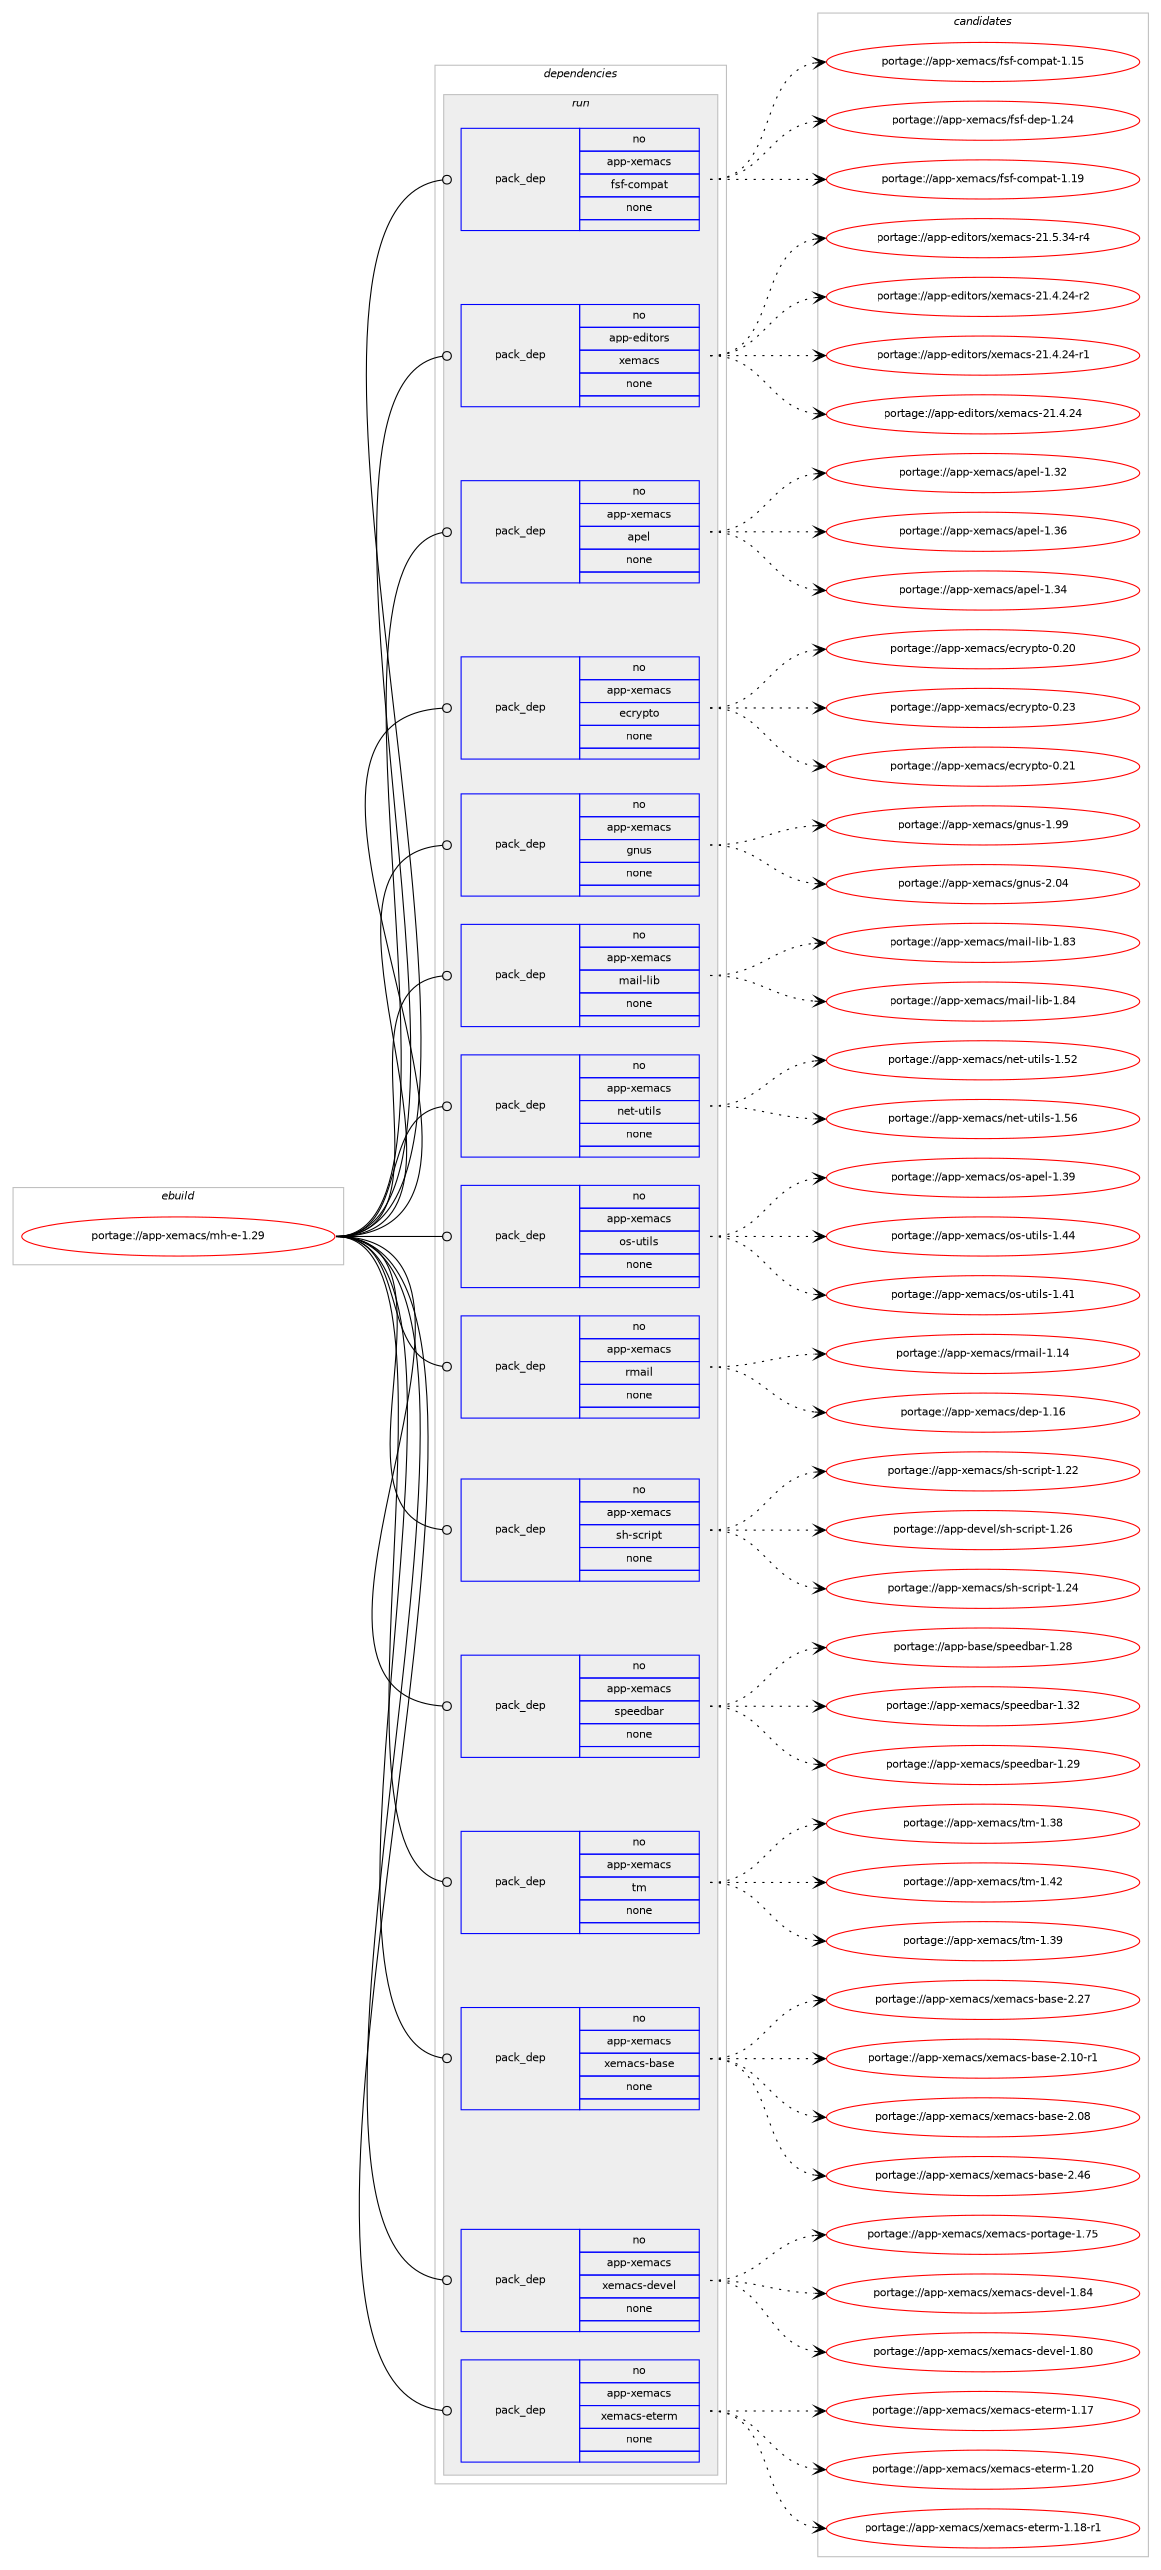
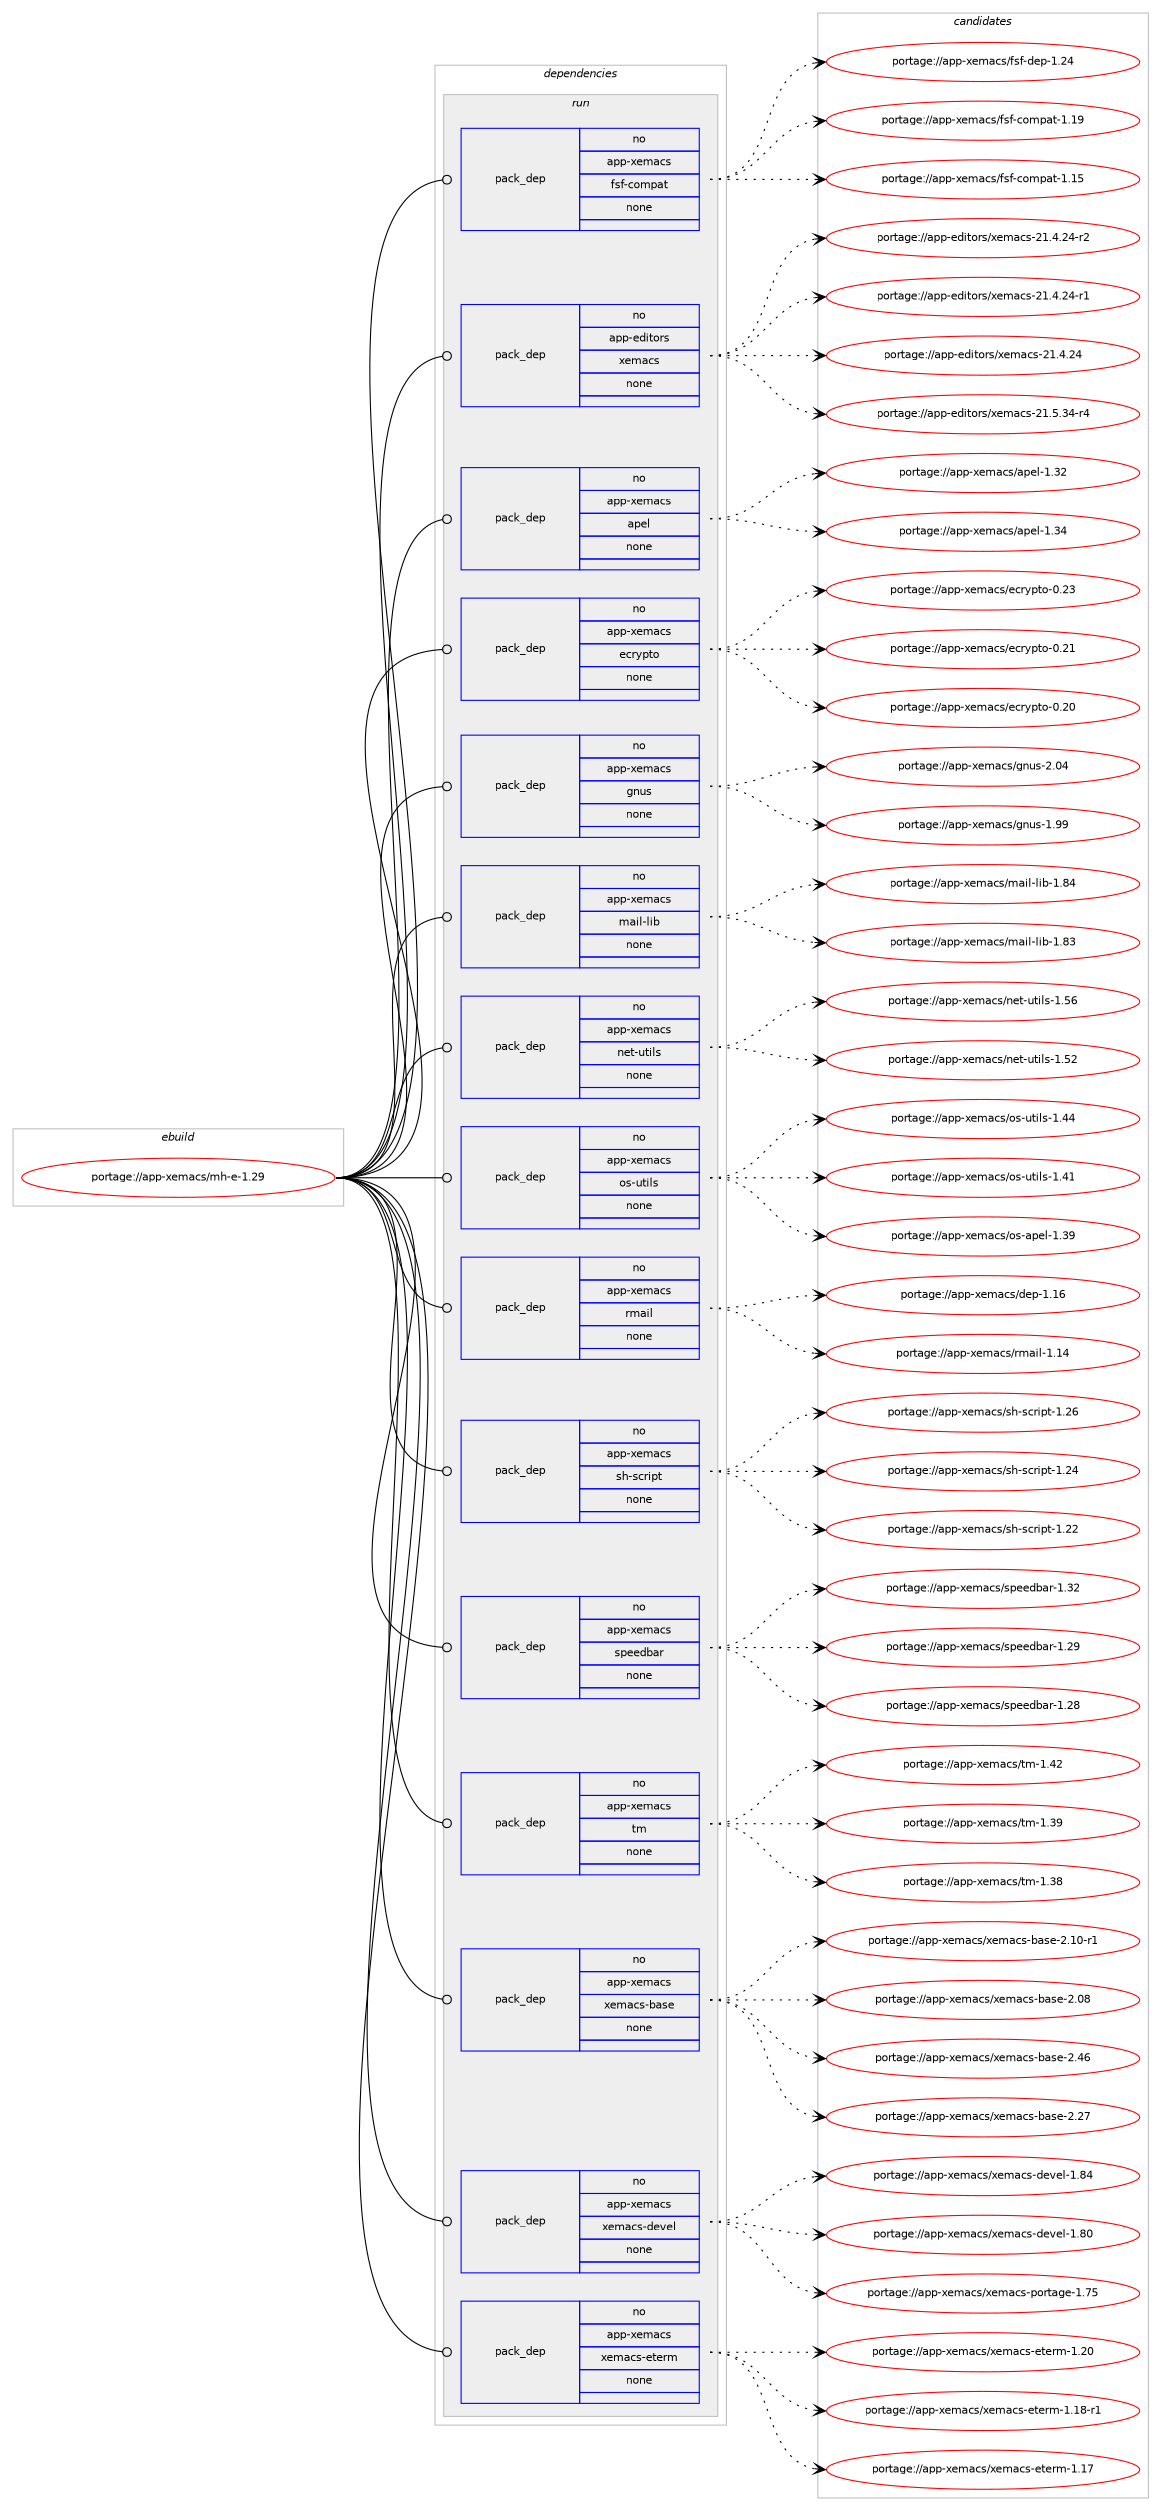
(983, 532) -> none
(983, 1530) -> (983, 1413)
(983, 1648) -> (983, 1706)
